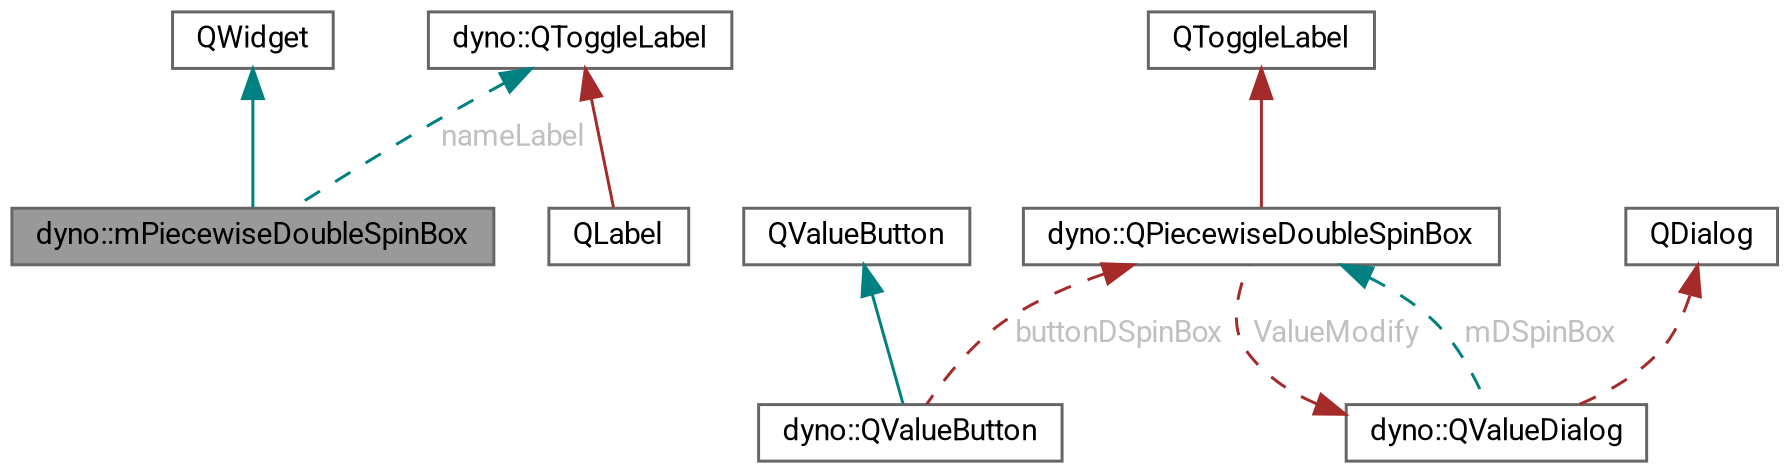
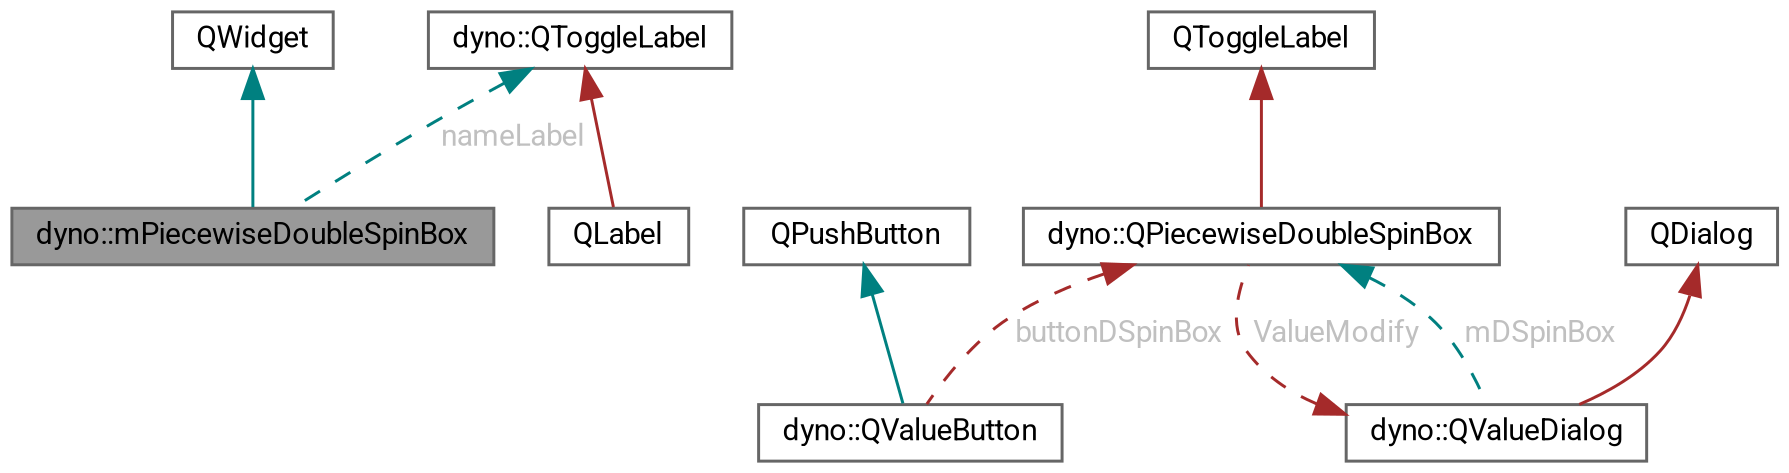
(857, 237) -> (857, 237)
(1648, 363) -> (1648, 363)
